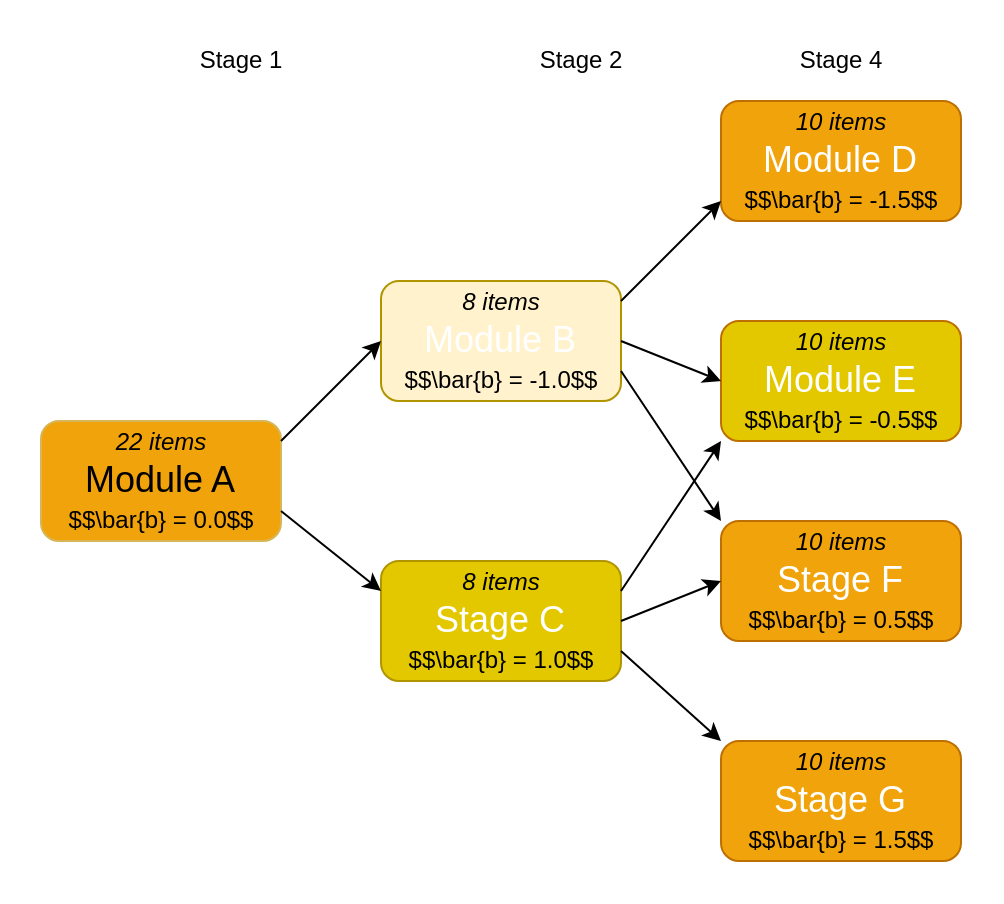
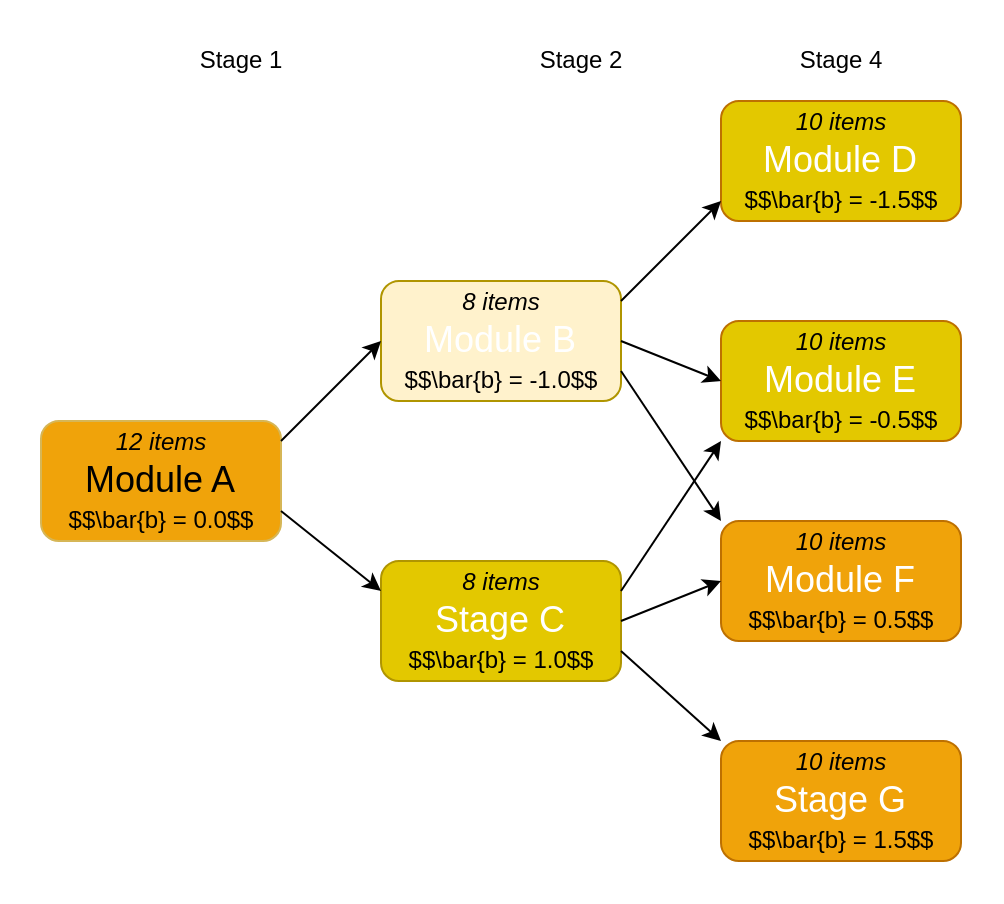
(841, 161) -> (841, 161)
(162, 443) -> (162, 443)
(841, 581) -> (841, 581)
